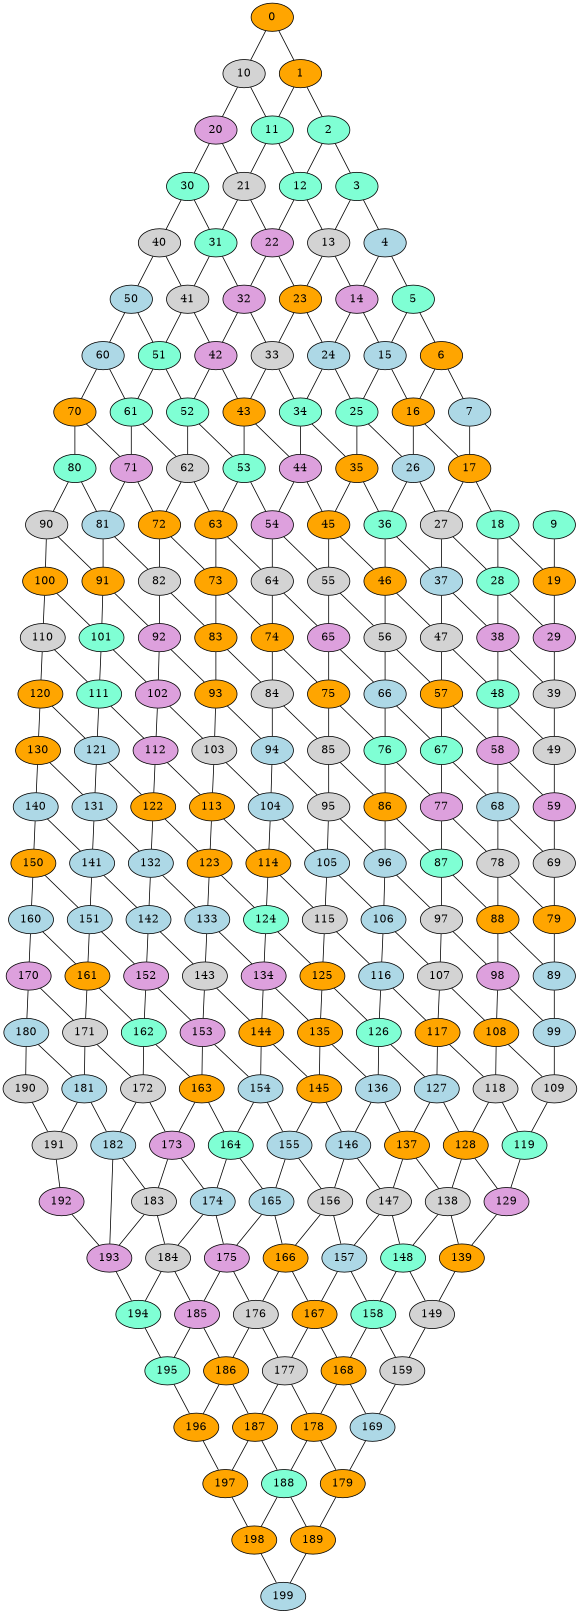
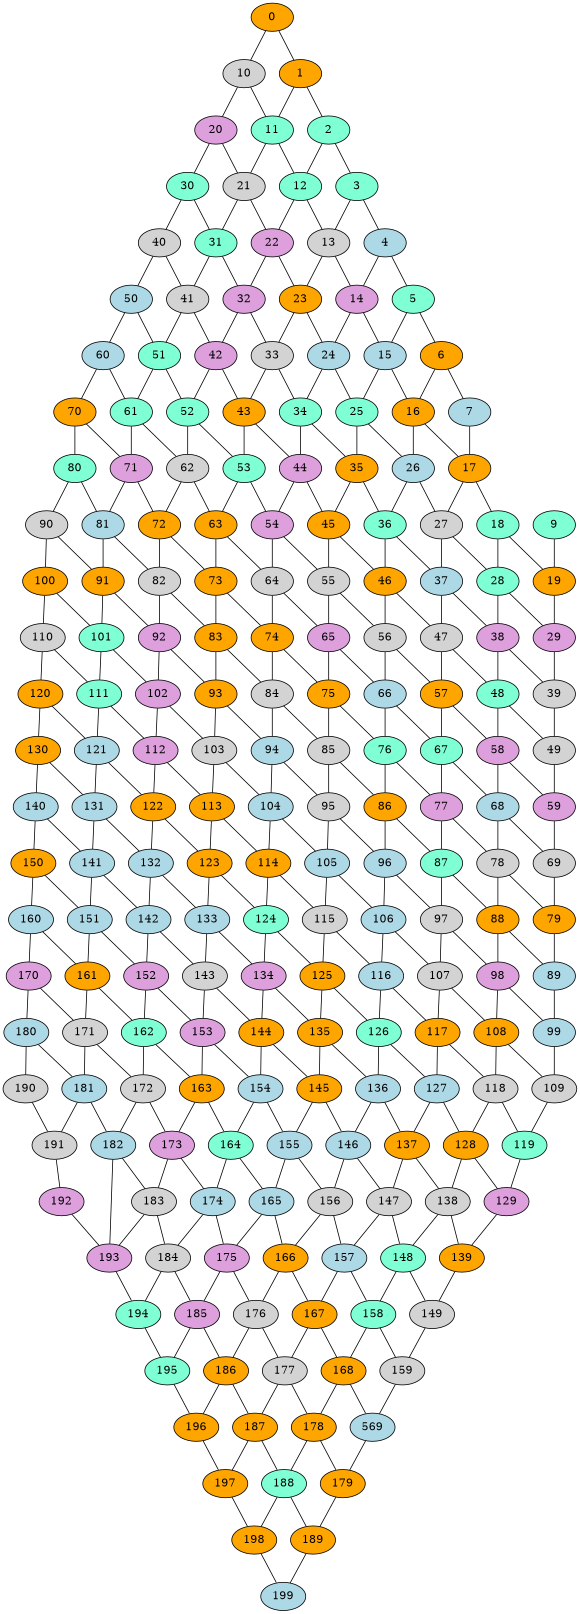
(373, 1427) -> (373, 1427)
